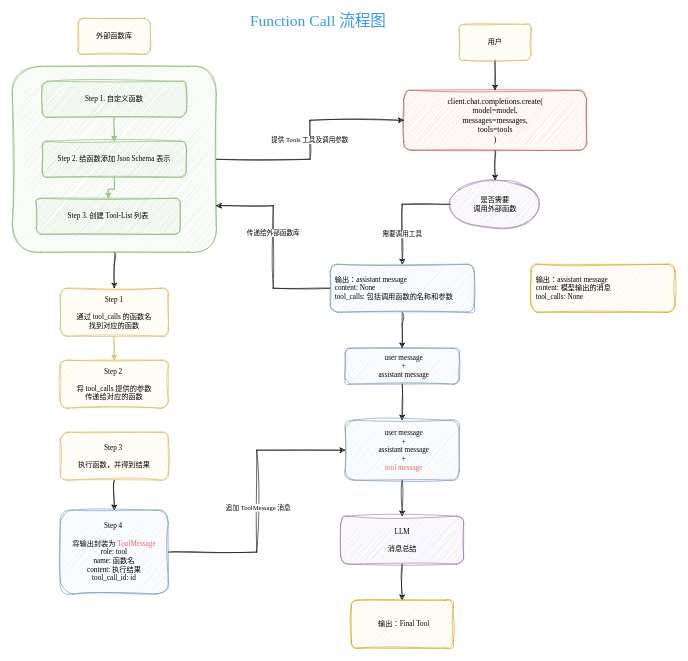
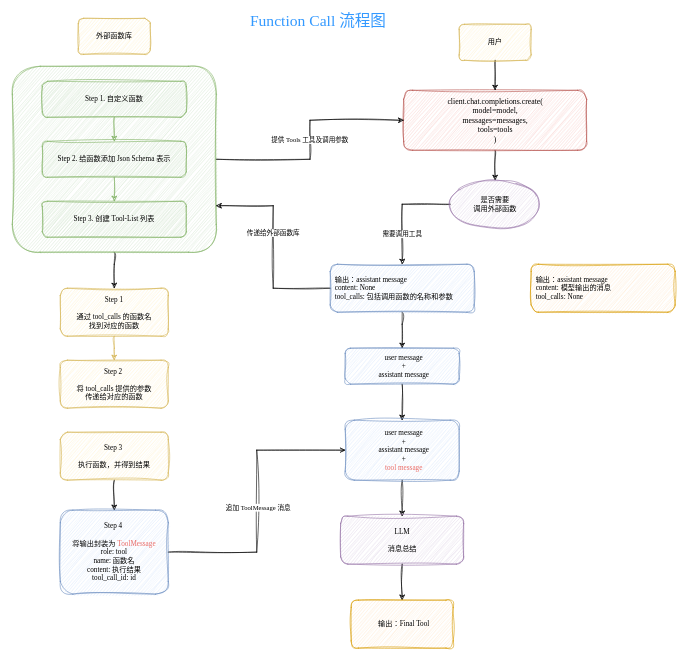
(108, 216) -> (114, 219)
(339, 450) -> (340, 450)
